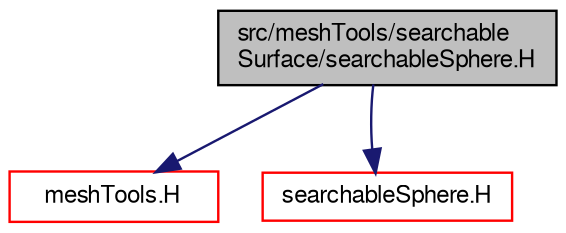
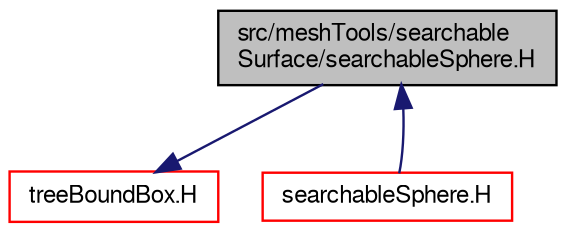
(371, 117) -> (403, 141)
(114, 197) -> (114, 197)
